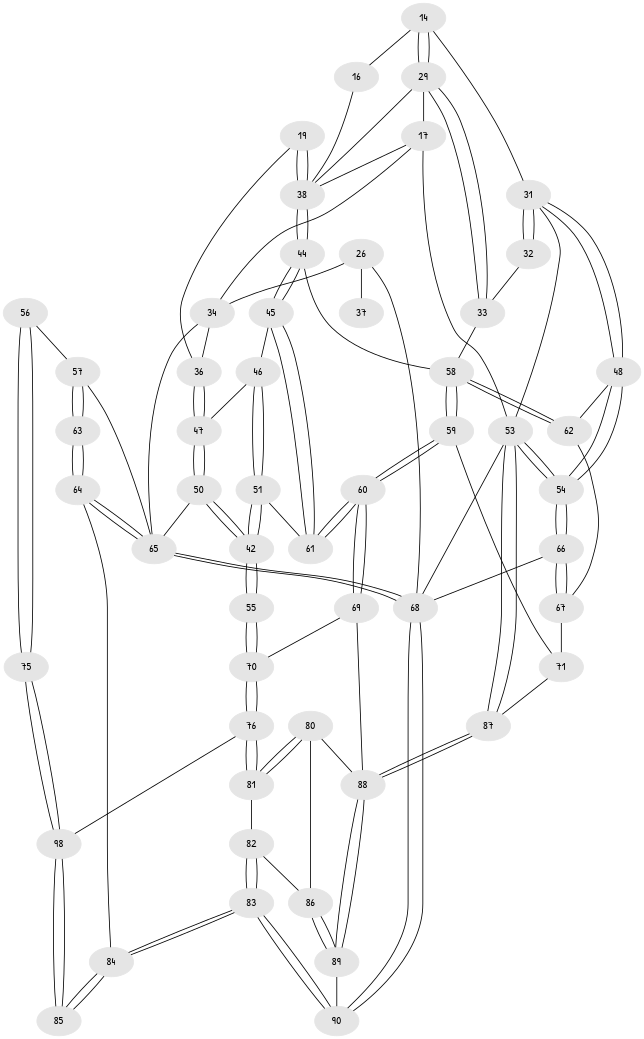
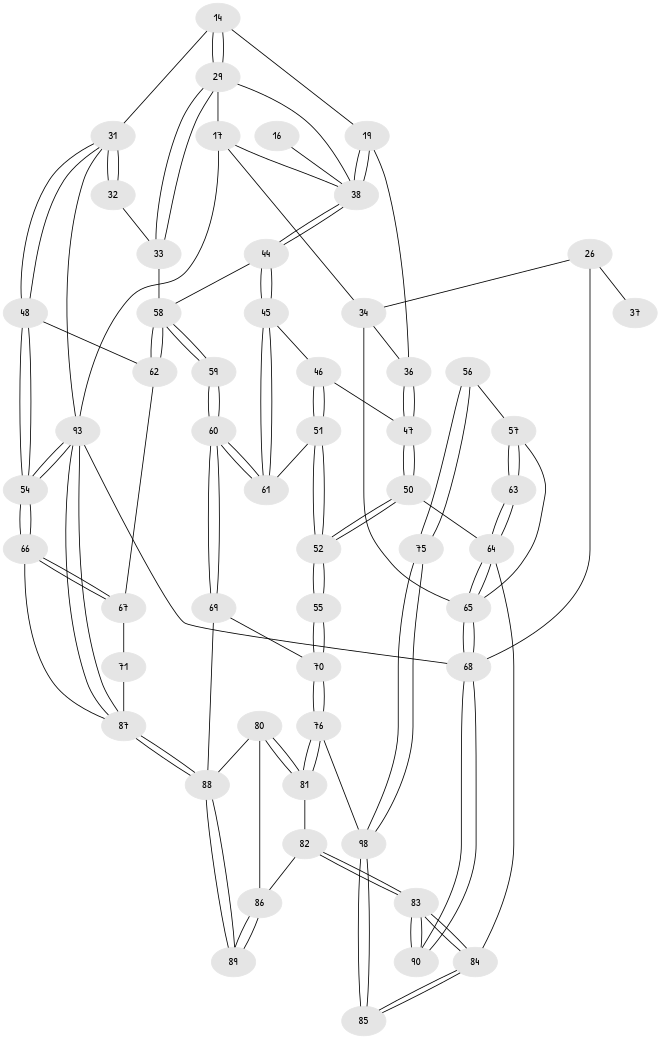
(390, 48) -> (292, 77)
(511, 431) -> (78, 431)
(177, 520) -> (450, 519)
(496, 547) -> none
(252, 549) -> (319, 549)
(488, 579) -> (39, 656)
(337, 992) -> none
